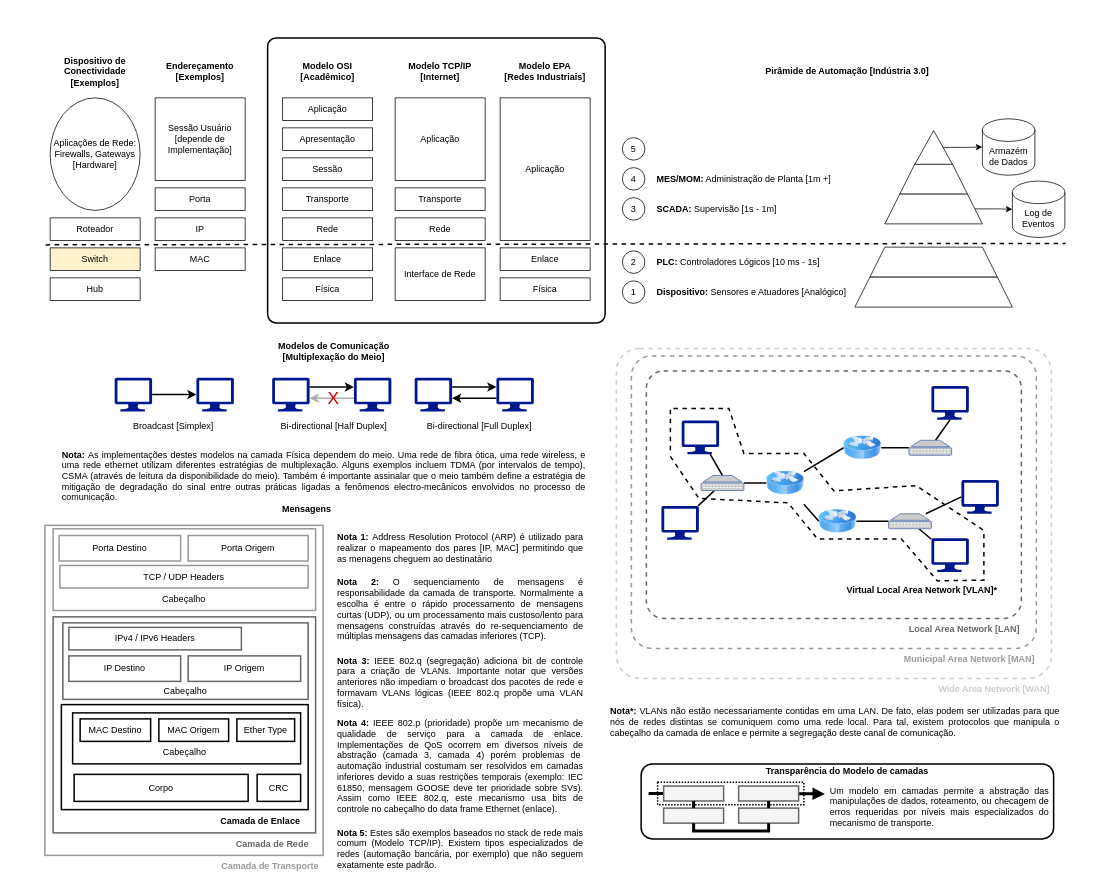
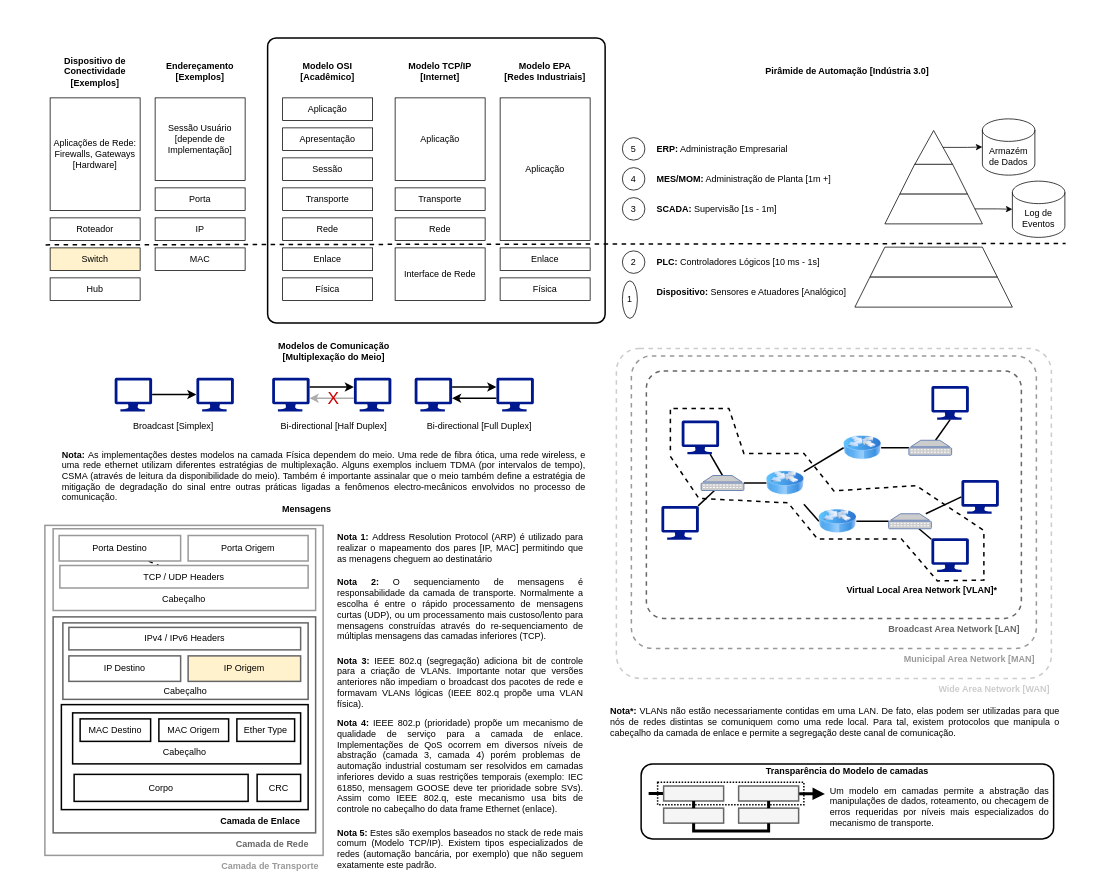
none -> (755, 149)
(95, 154) -> (95, 154)
(633, 292) -> (630, 300)
none -> (153, 563)
(964, 630) -> (953, 630)
(155, 639) -> (185, 639)
(244, 669) -> (244, 669)
